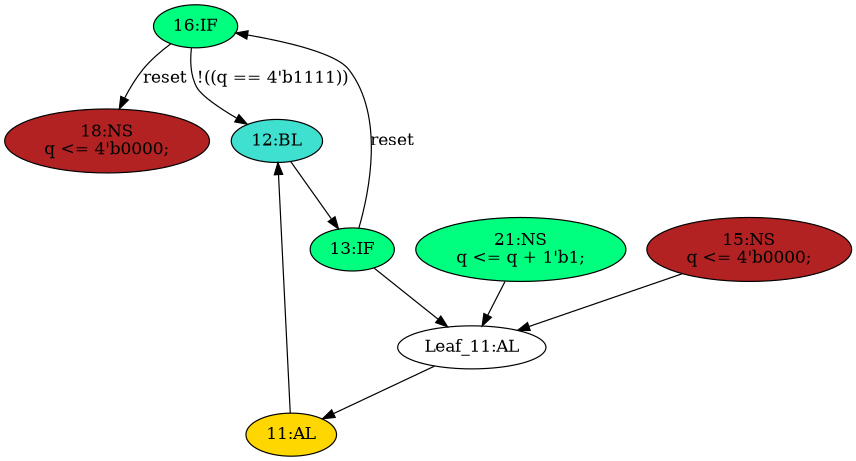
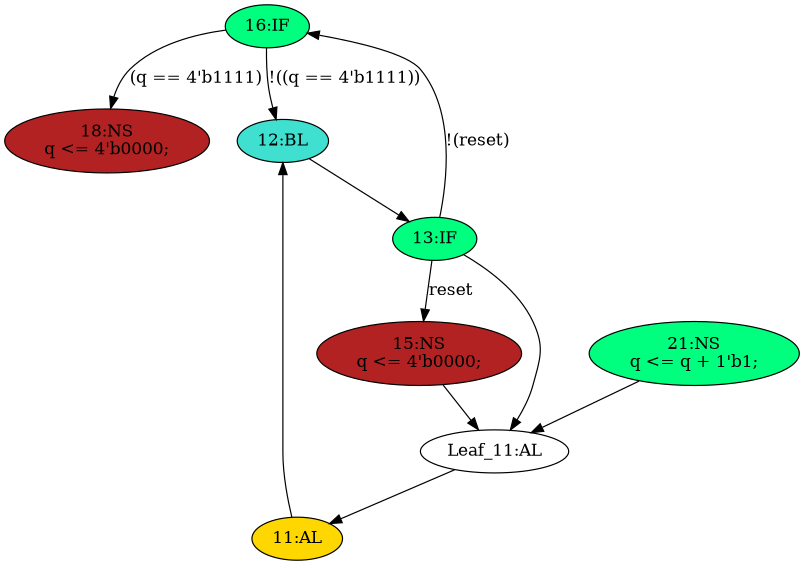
(165, 78) -> (196, 78)
(392, 141) -> (478, 141)
none -> (429, 285)
